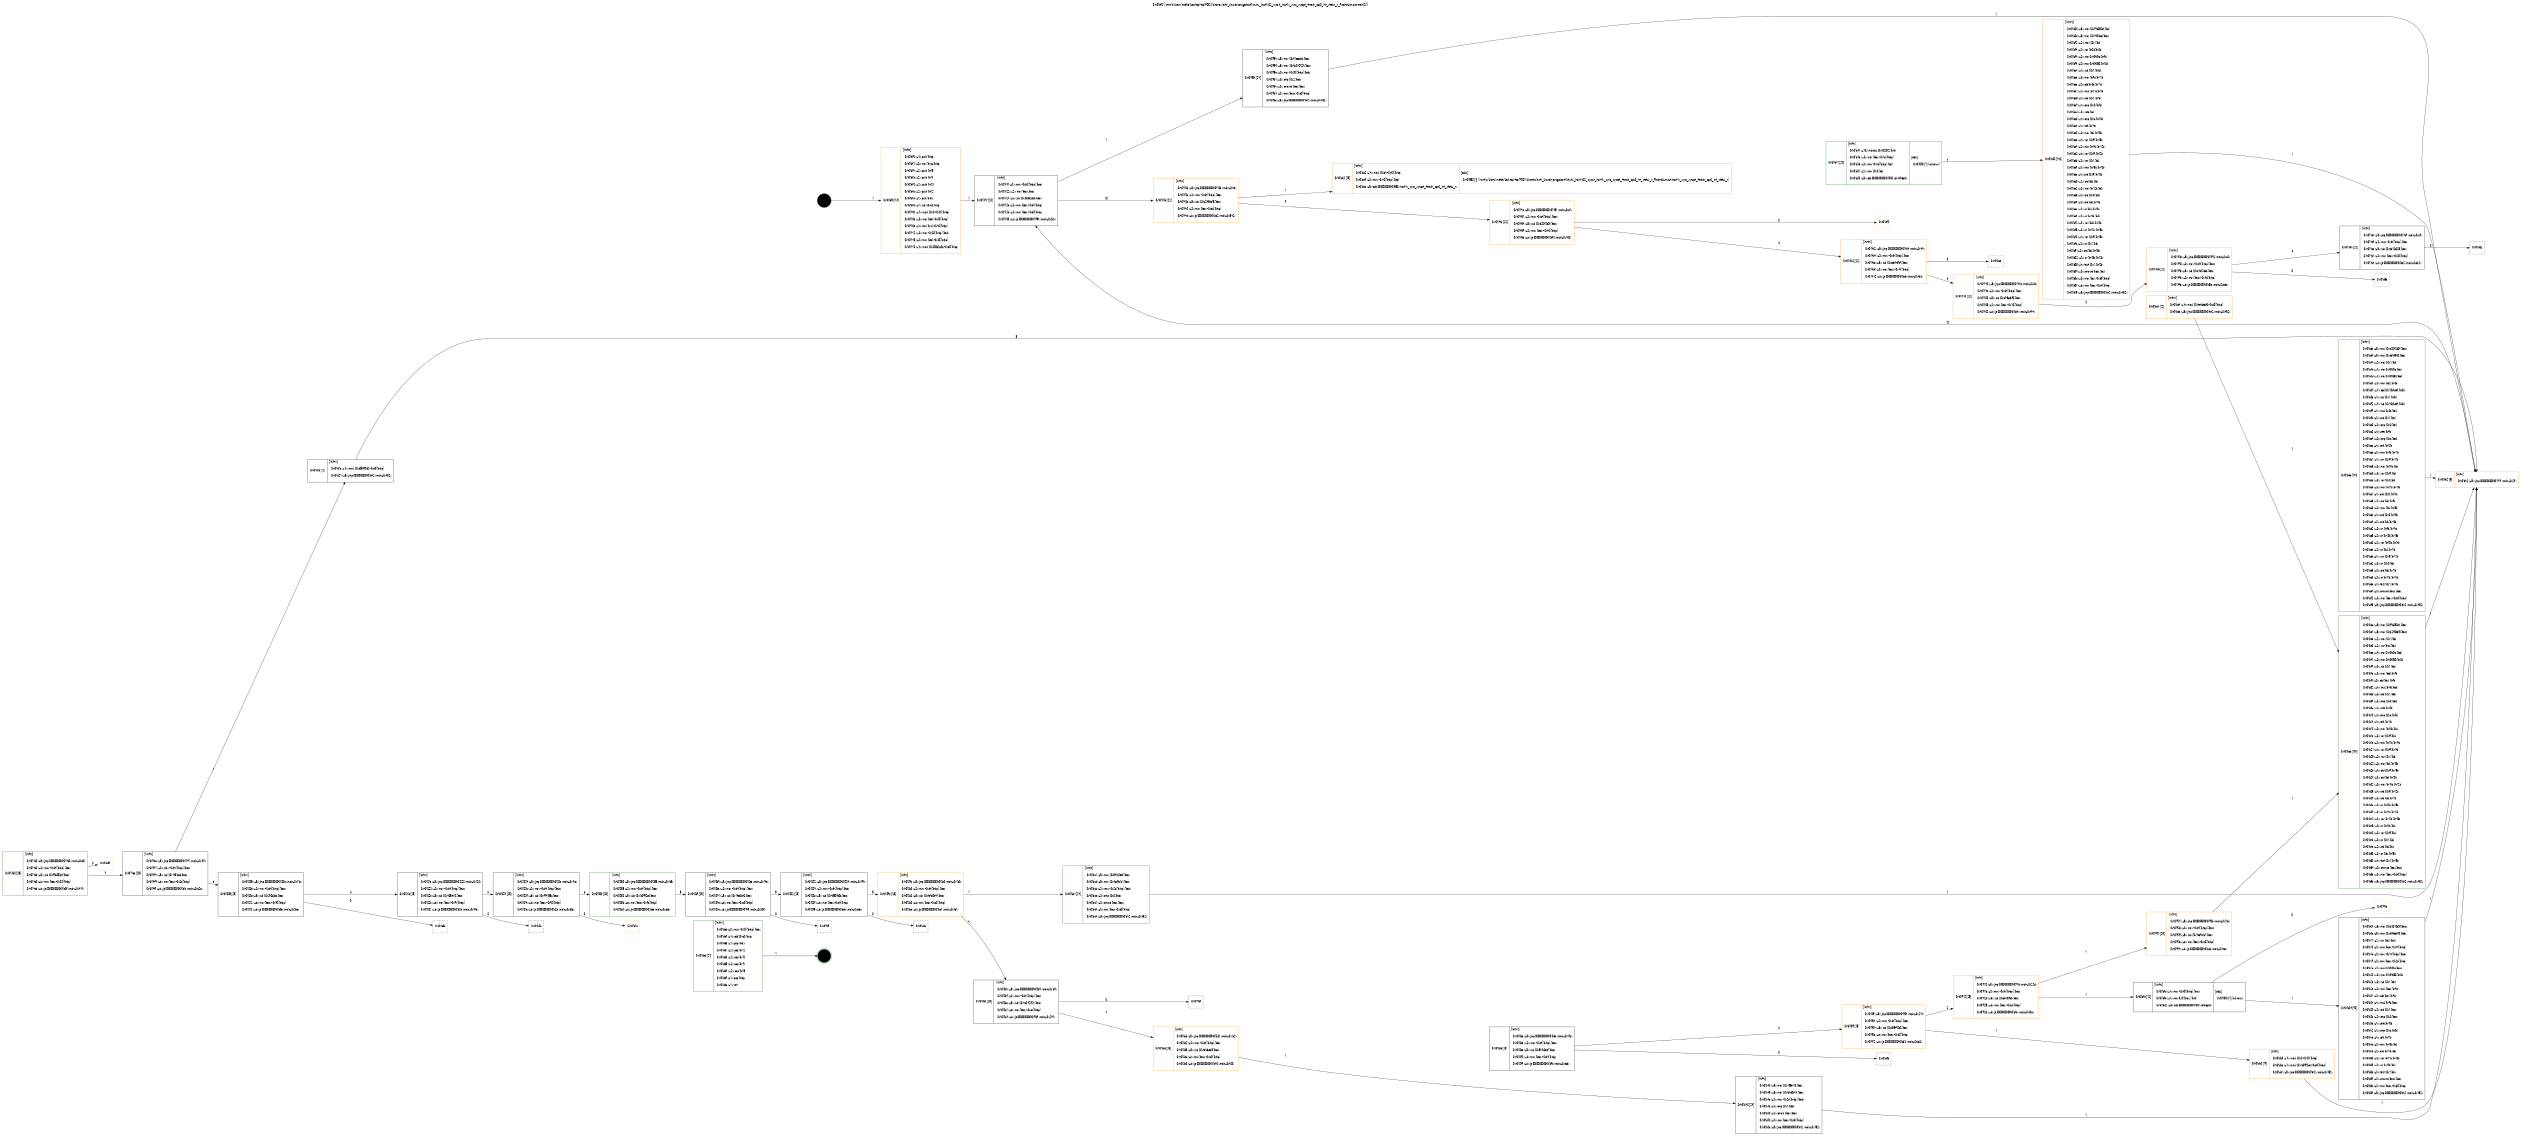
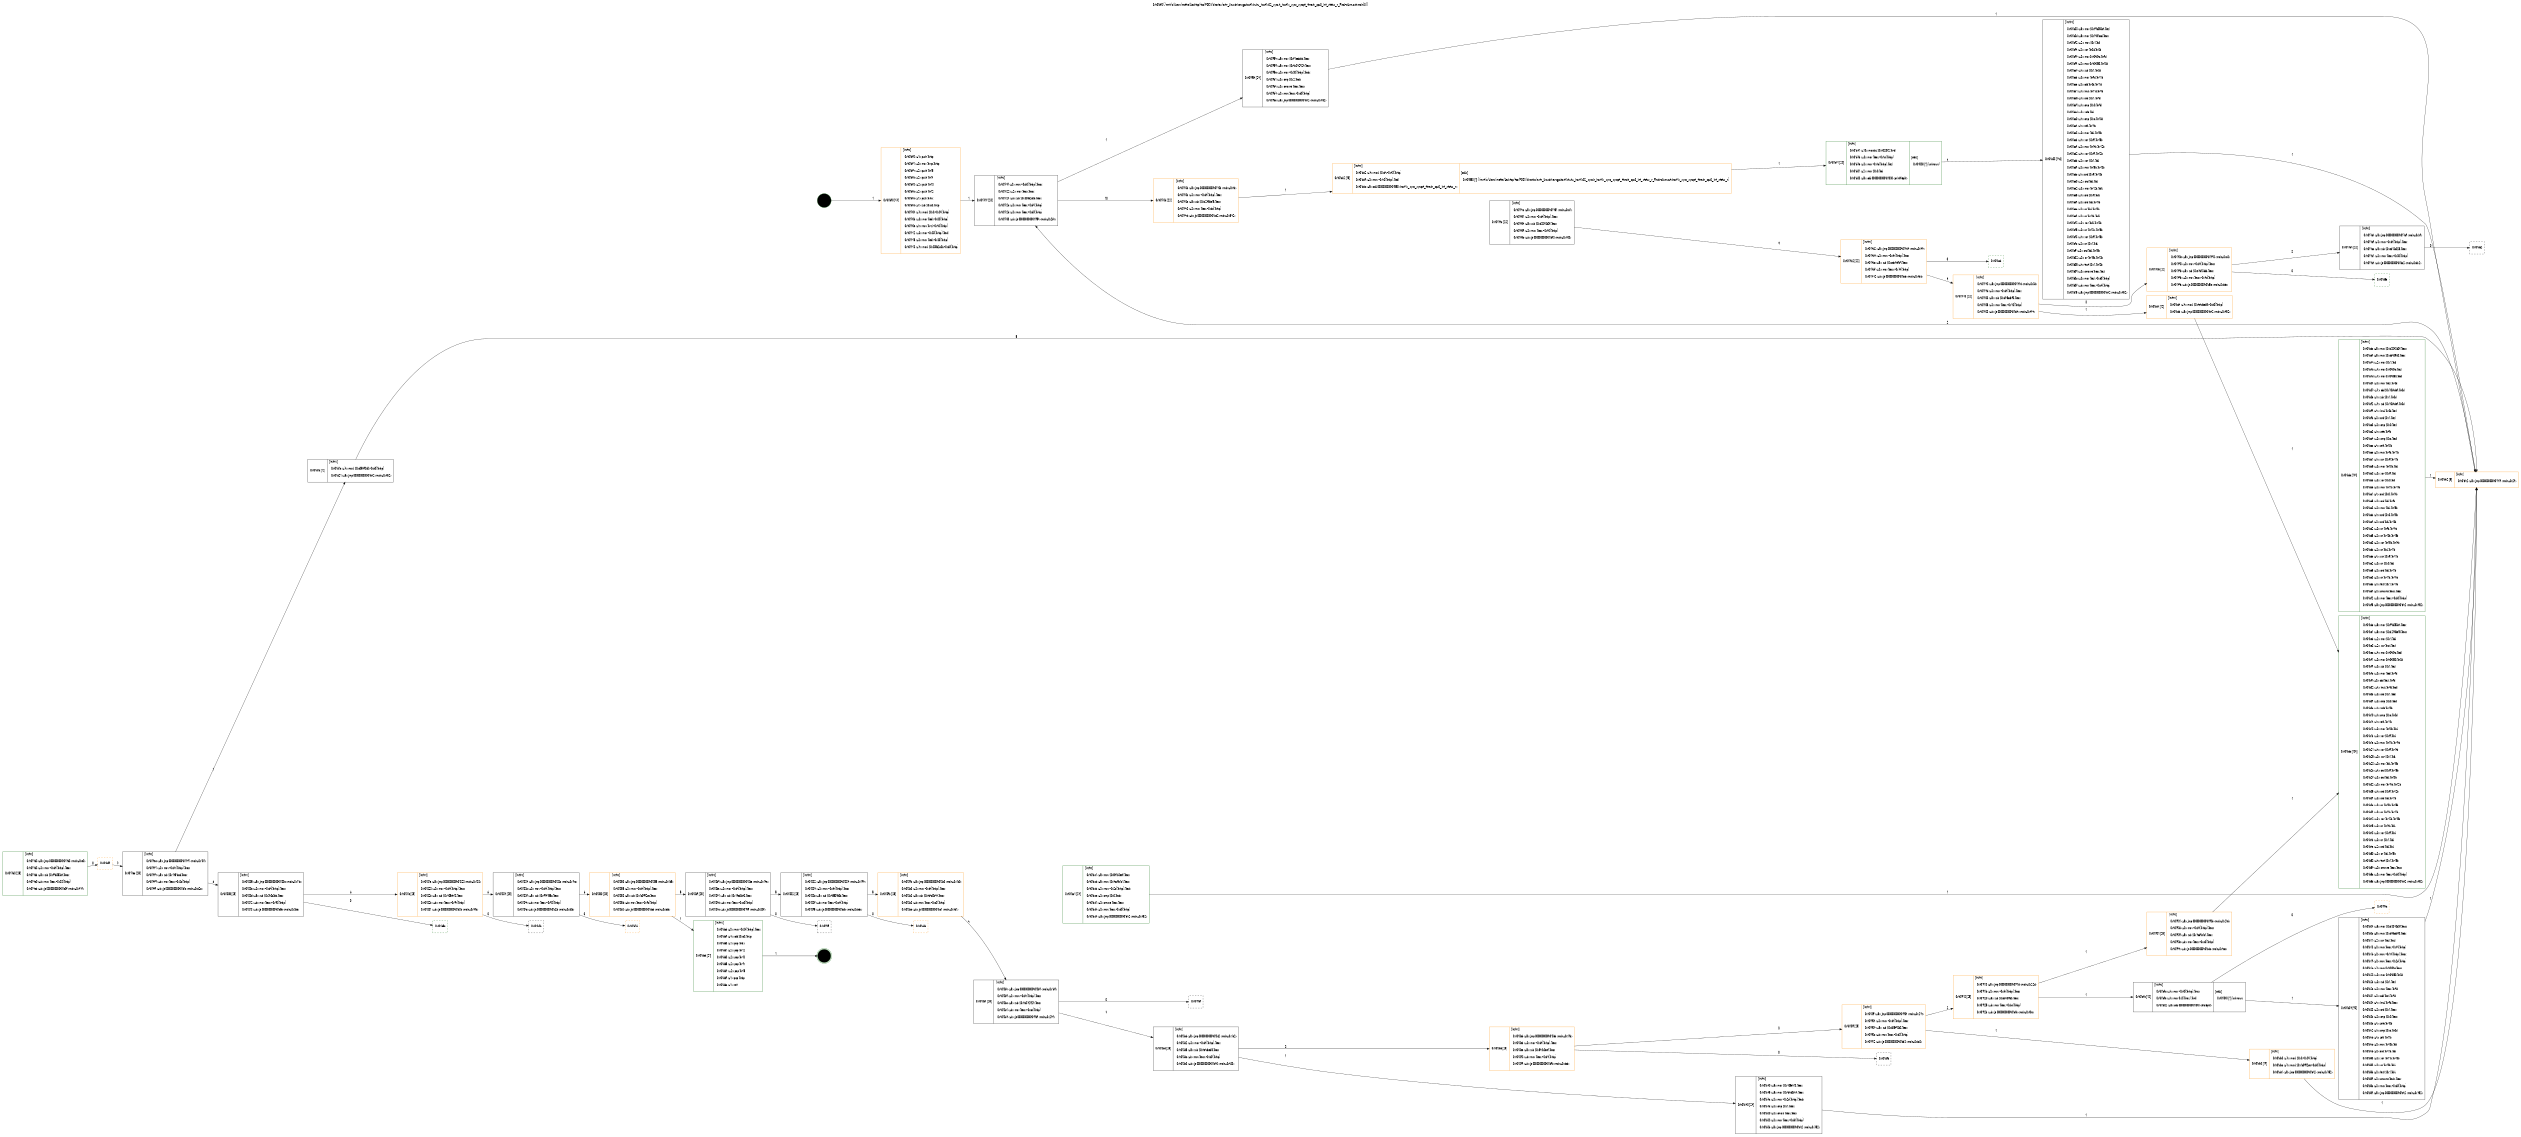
(2086, 159) -> (2086, 159)
none -> (1778, 168)
(1363, 211) -> none
(1532, 222) -> (1532, 222)
(1884, 222) -> none
(2292, 252) -> (2292, 252)
none -> (2091, 315)
(1947, 323) -> (1947, 323)
(2449, 559) -> none
(104, 875) -> (116, 865)
(440, 894) -> (440, 894)
(632, 894) -> (632, 894)
(1012, 894) -> none
none -> (682, 923)
(921, 927) -> (921, 927)
(1196, 1049) -> (1196, 1049)
none -> (1363, 1049)
(1532, 1049) -> (1532, 1049)
